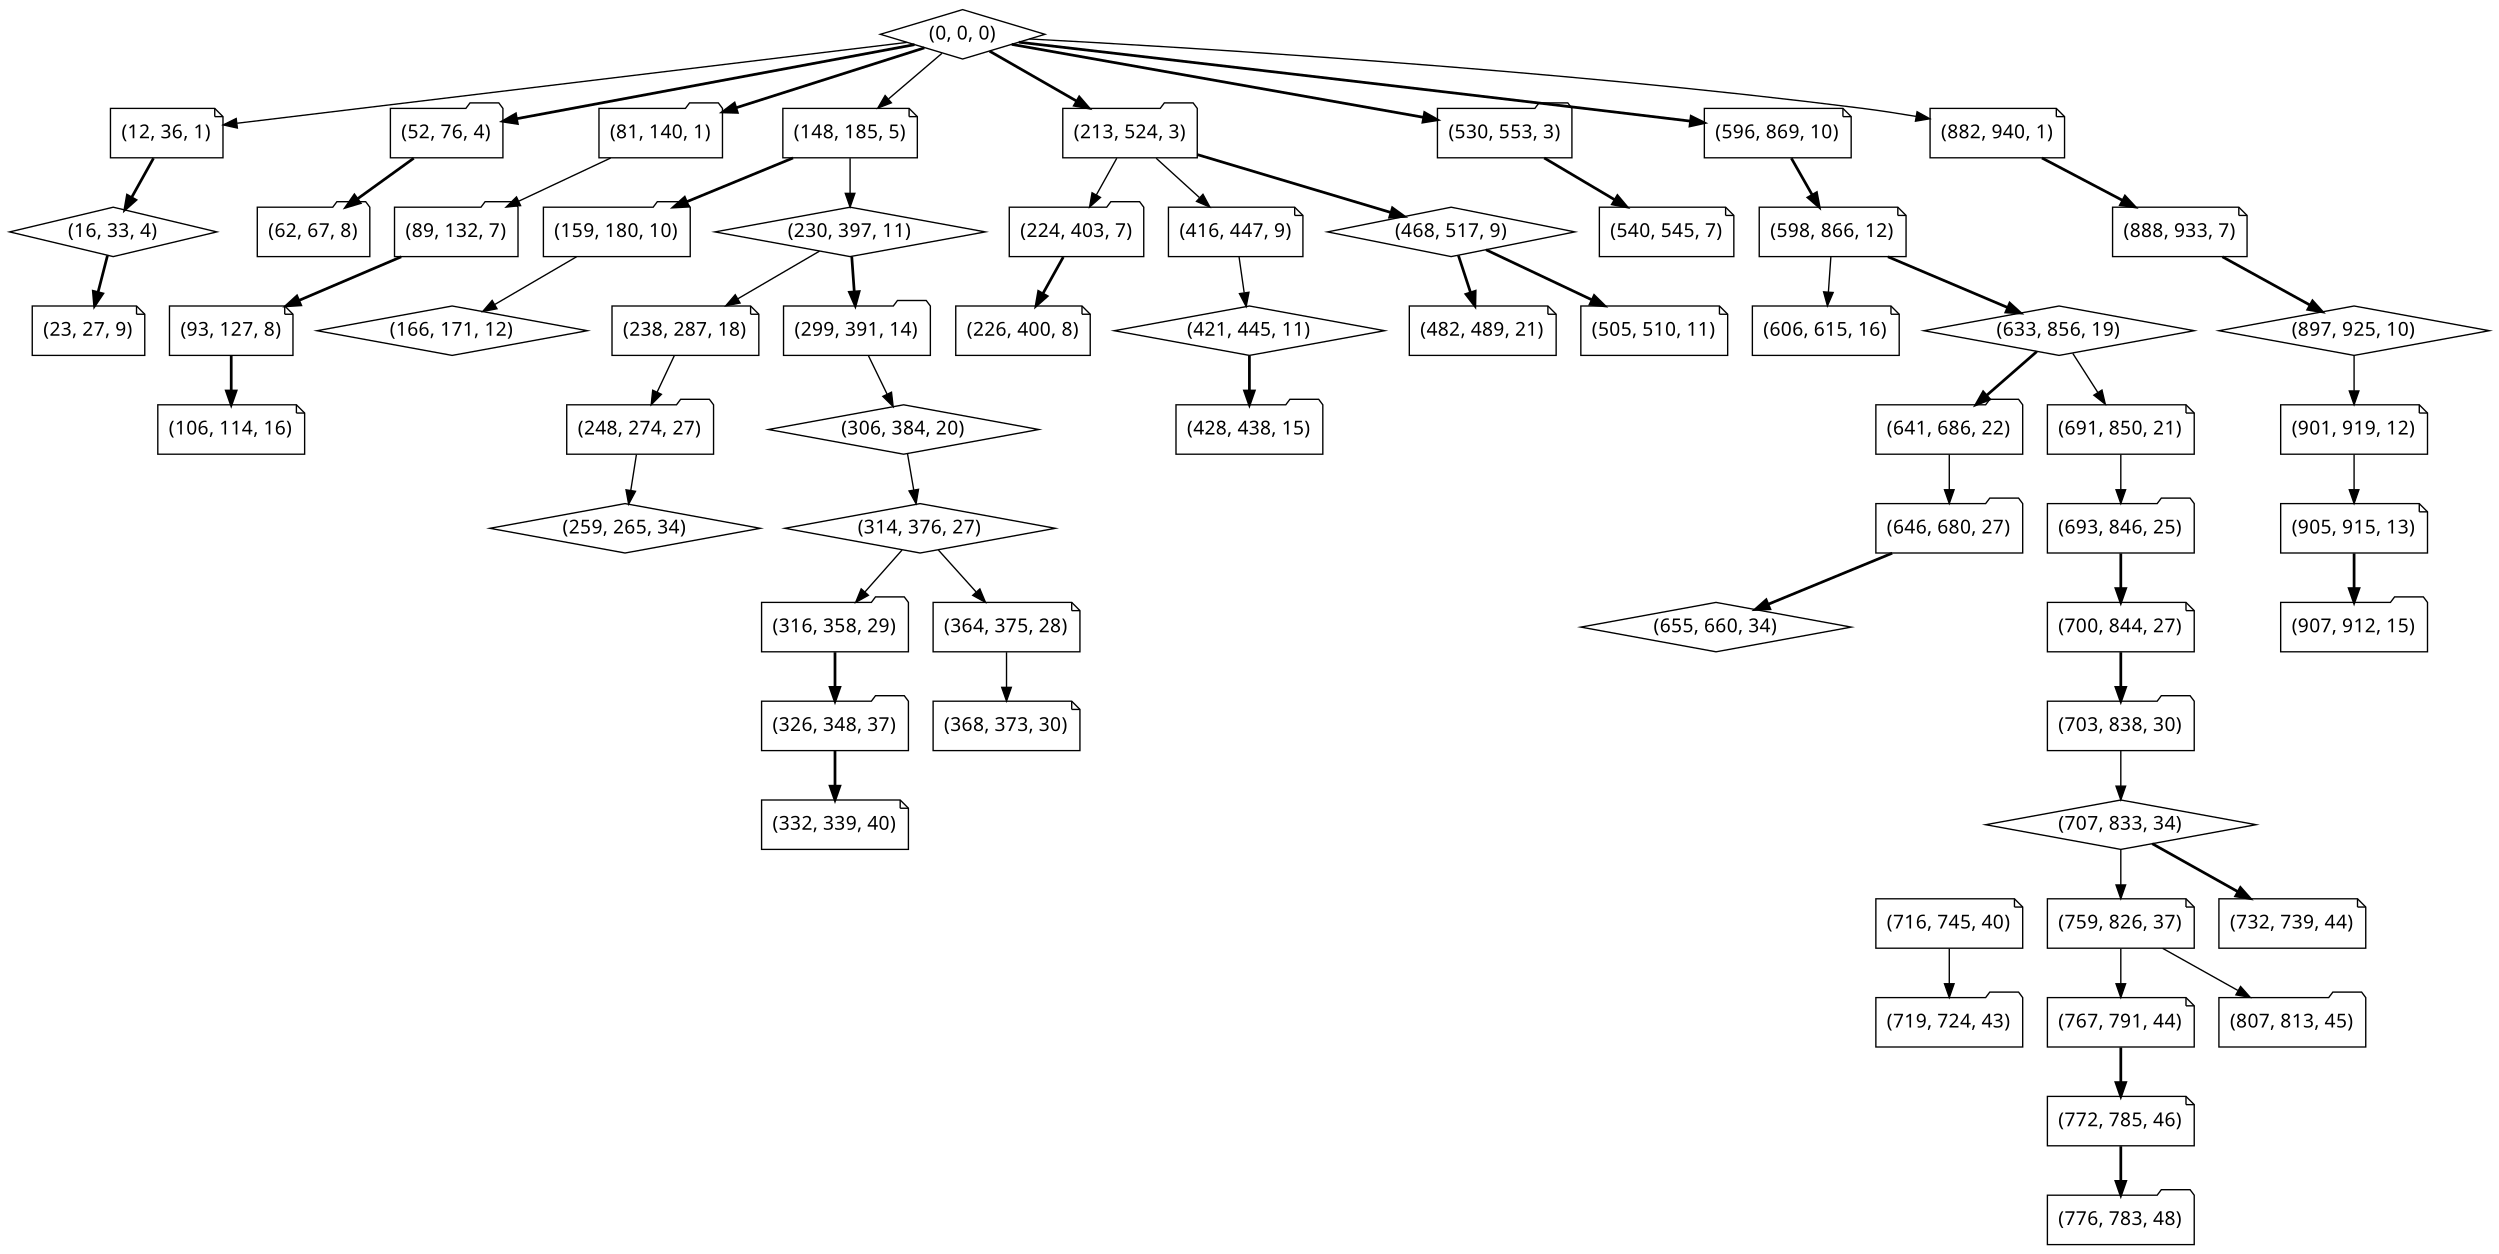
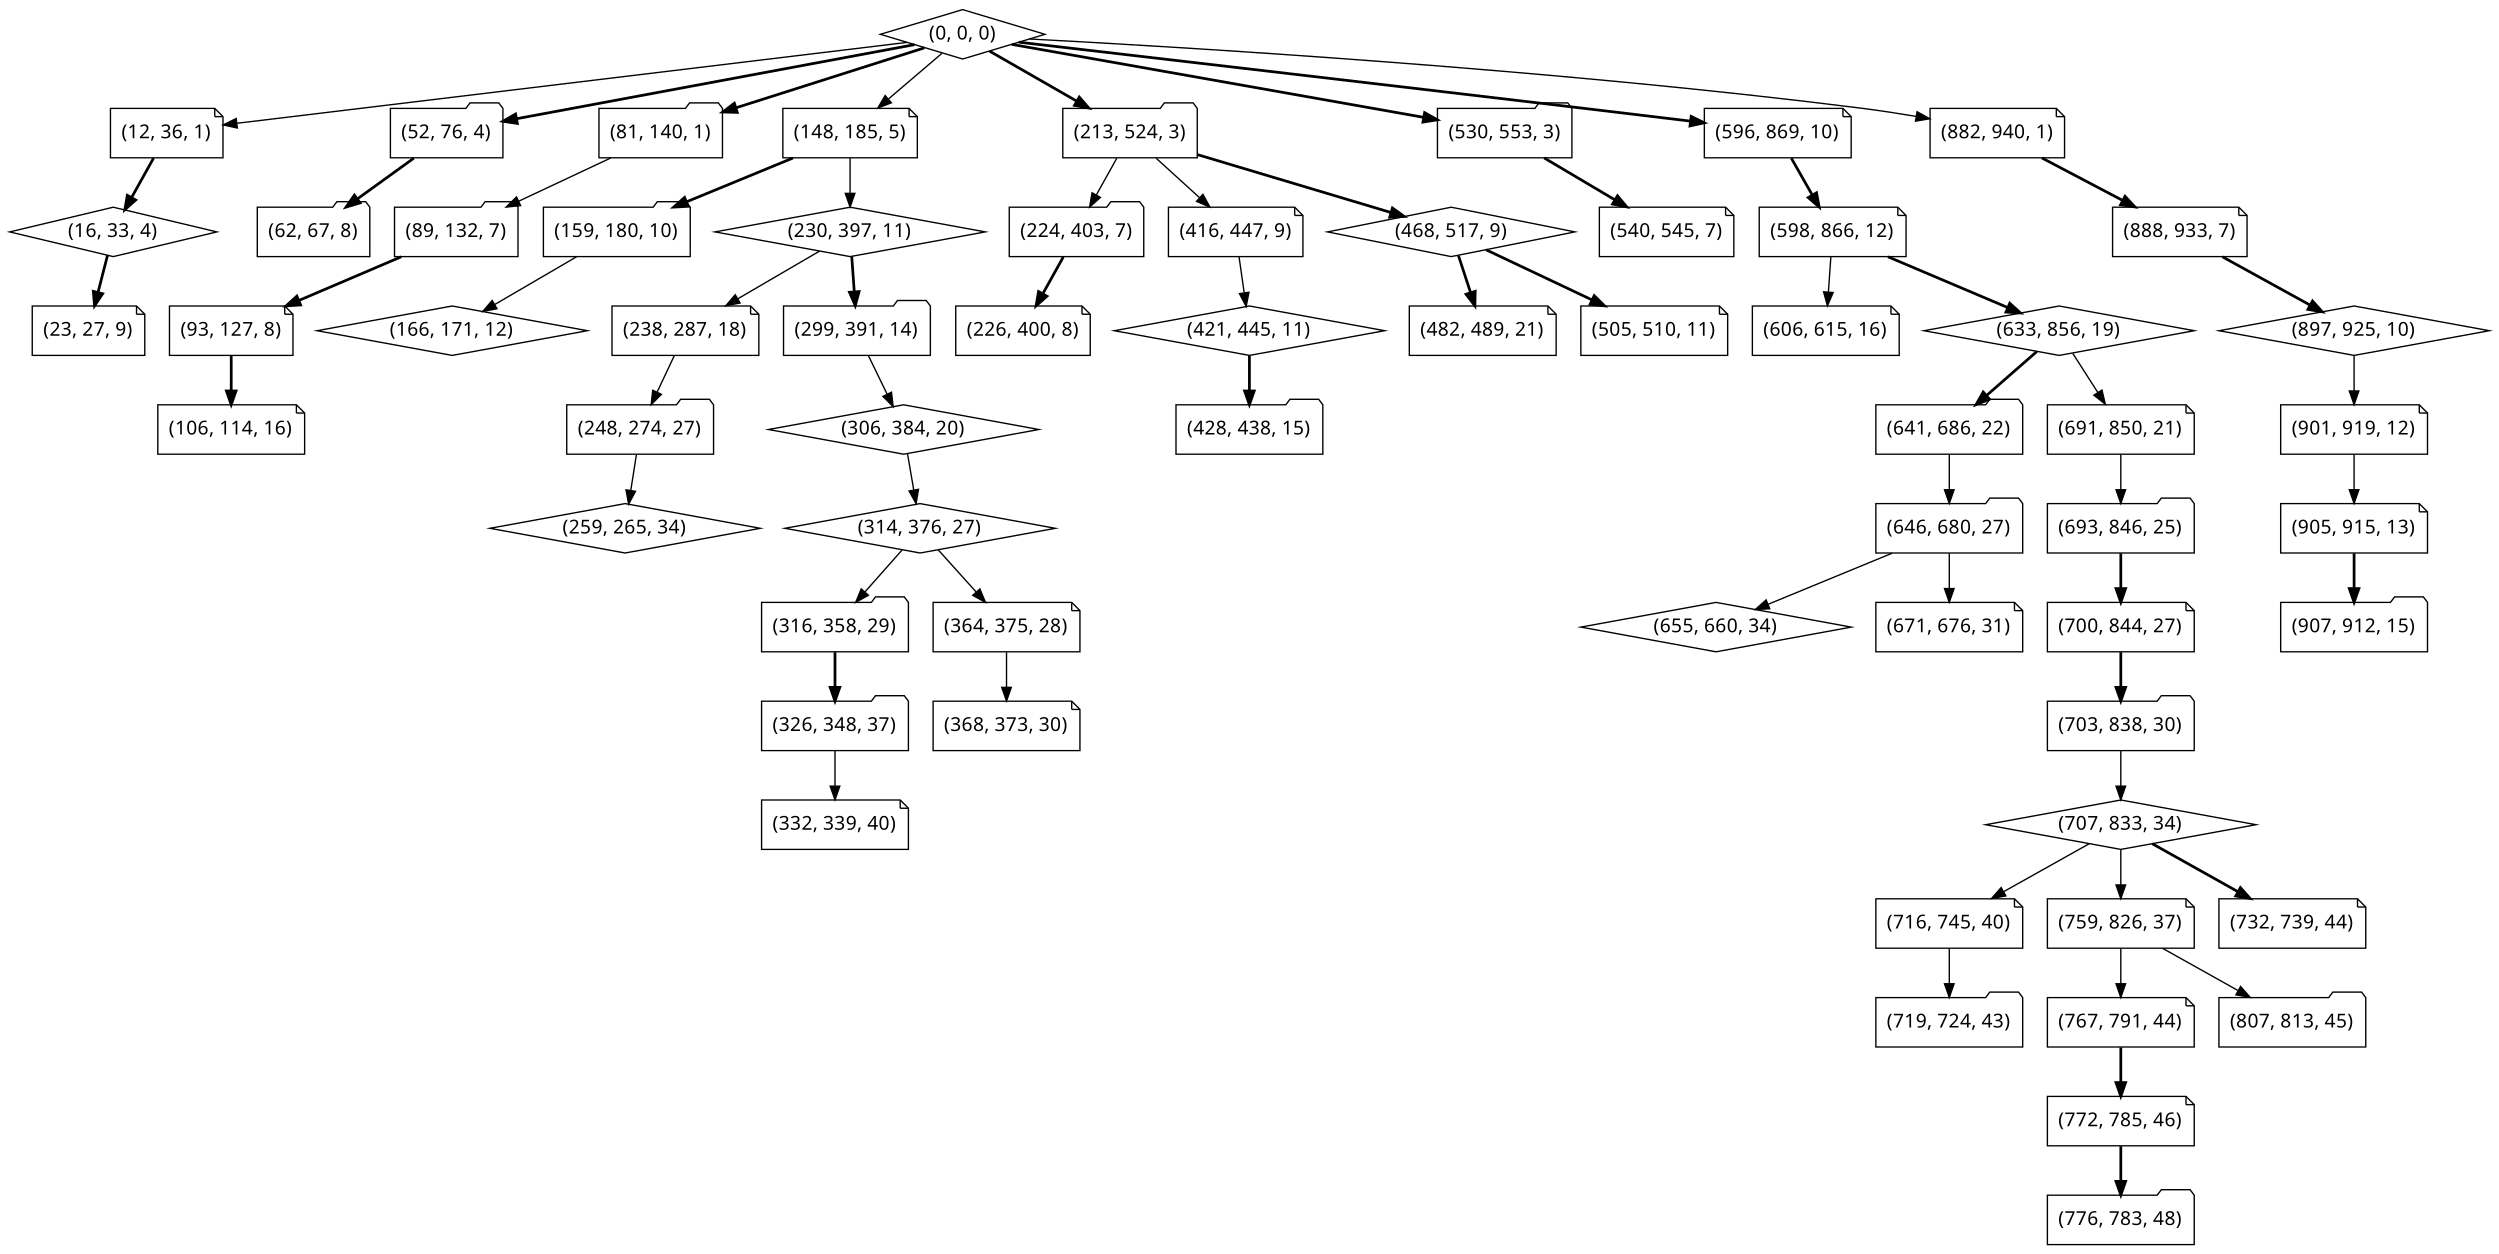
(1830, 579) -> (1830, 579)
none -> (1949, 627)
(835, 769) -> (835, 769)
none -> (2046, 868)
